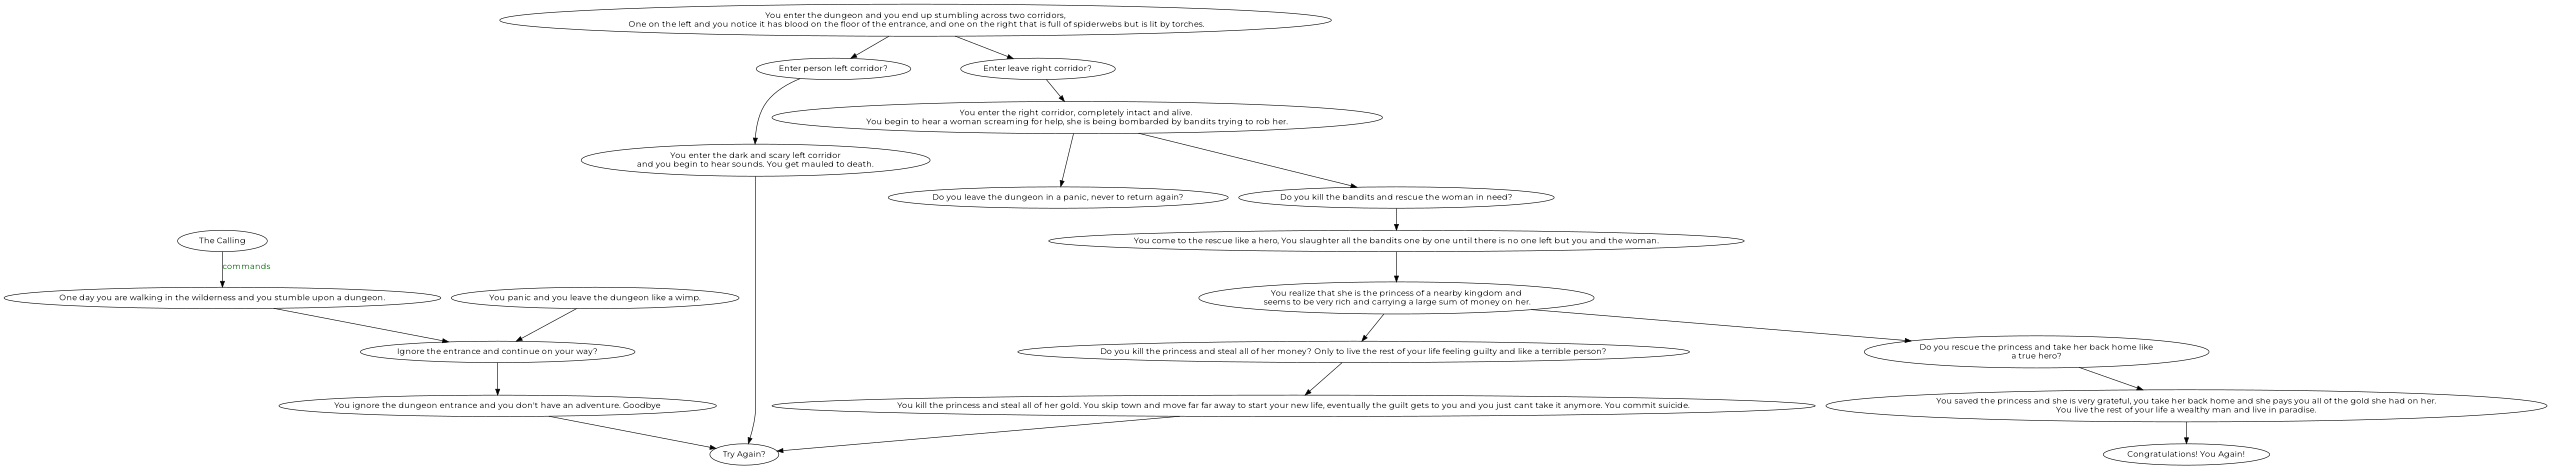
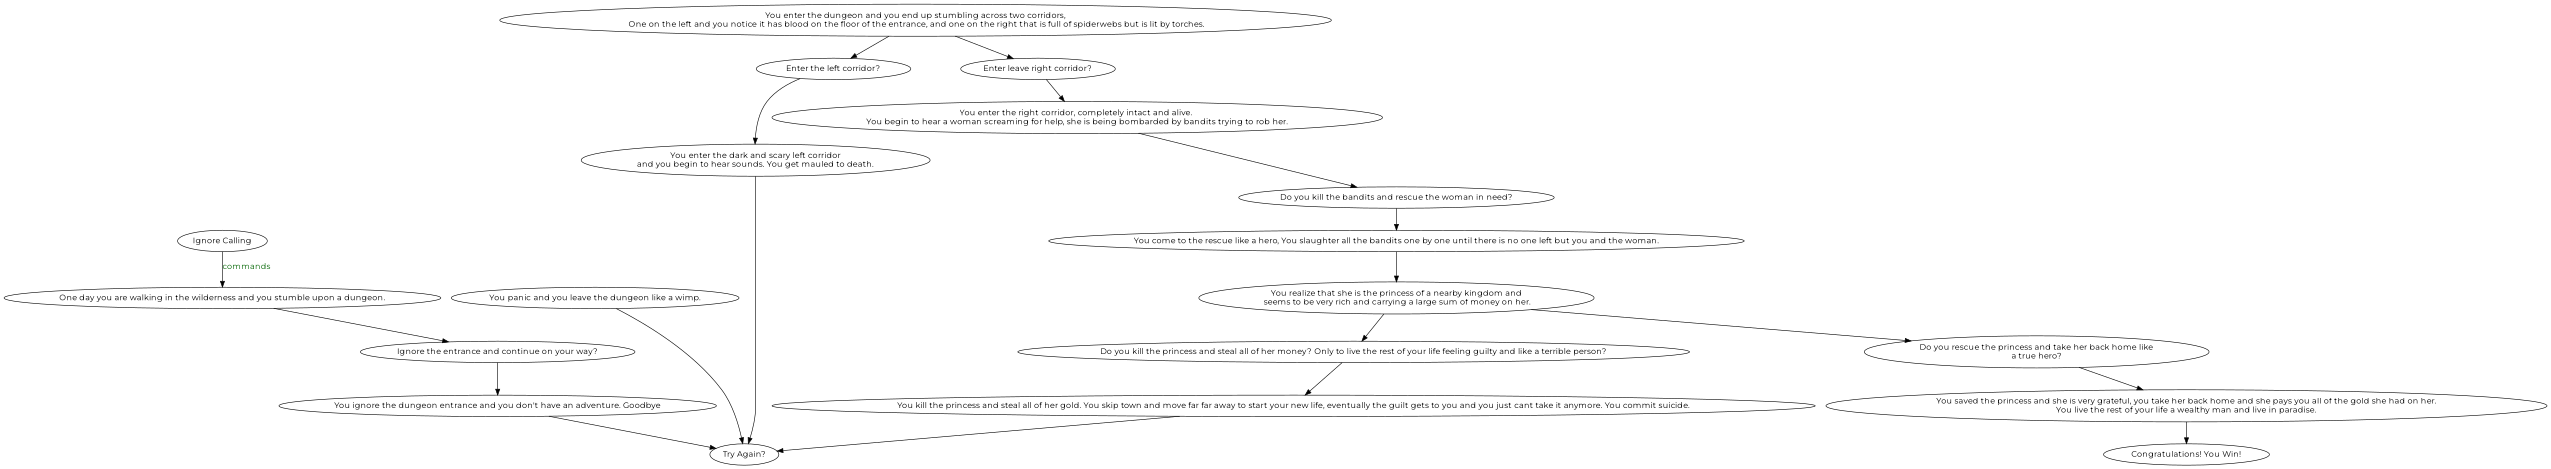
(834, 69) -> (834, 69)
(1058, 198) -> none
(222, 241) -> (222, 241)
(549, 324) -> (694, 360)
(2186, 454) -> (2186, 454)
